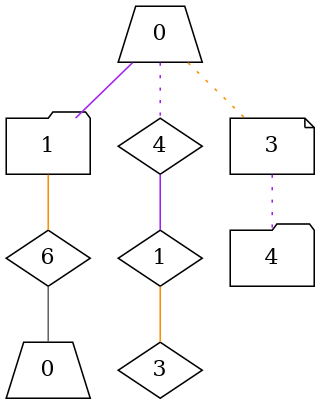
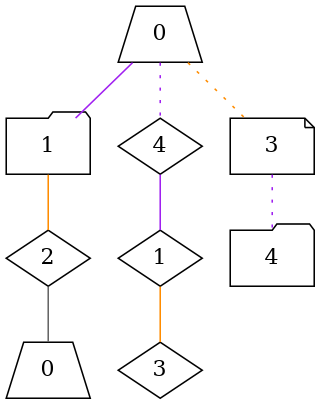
(48, 258) -> (48, 258)
